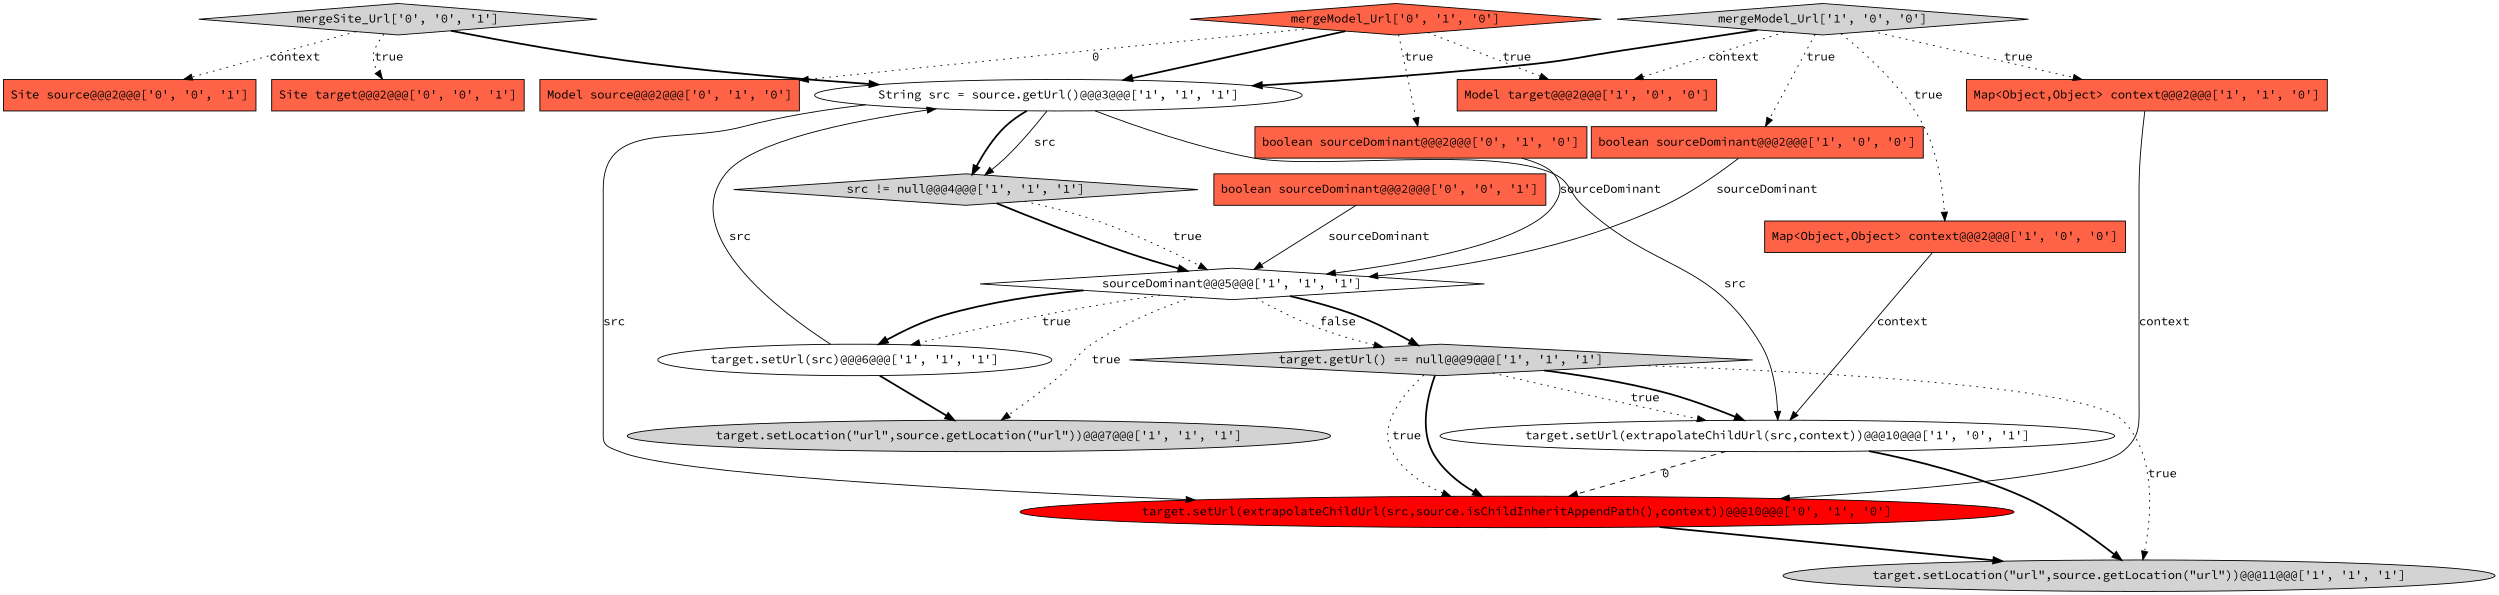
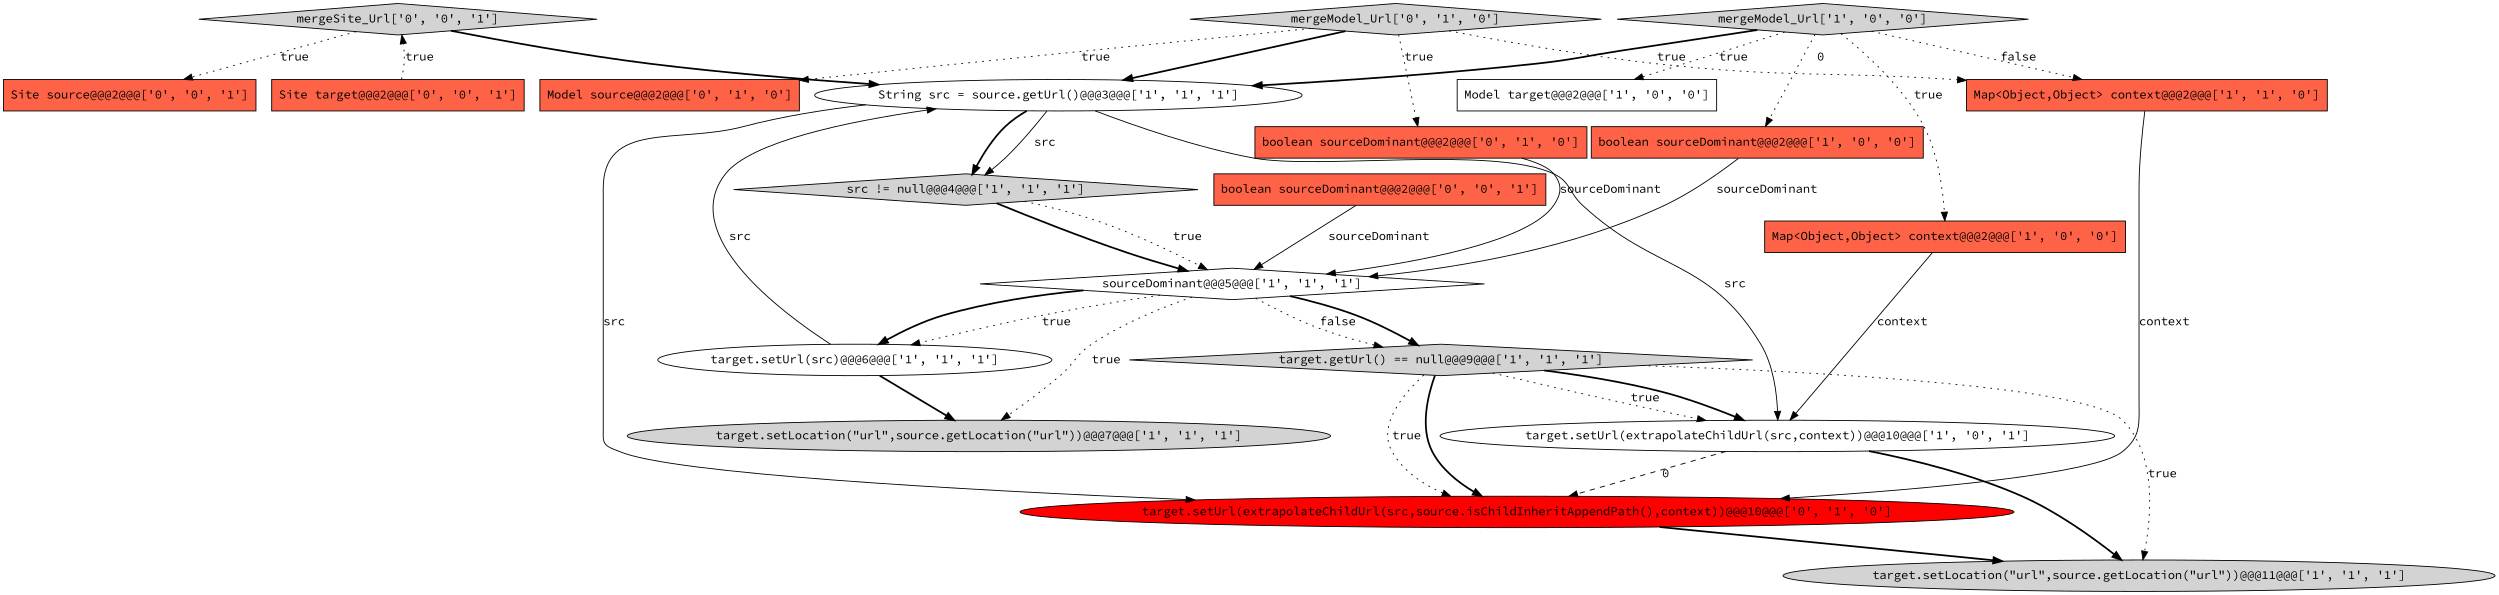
(1396, 19) -> (1396, 19)
(374, 52) -> (404, 62)
(1484, 54) -> (1702, 68)
(295, 57) -> (295, 57)
(1096, 57) -> (1096, 57)
(1734, 57) -> (1734, 57)
(1821, 57) -> (1821, 57)
(2018, 57) -> (2018, 57)
(1587, 95) -> (1587, 95)
